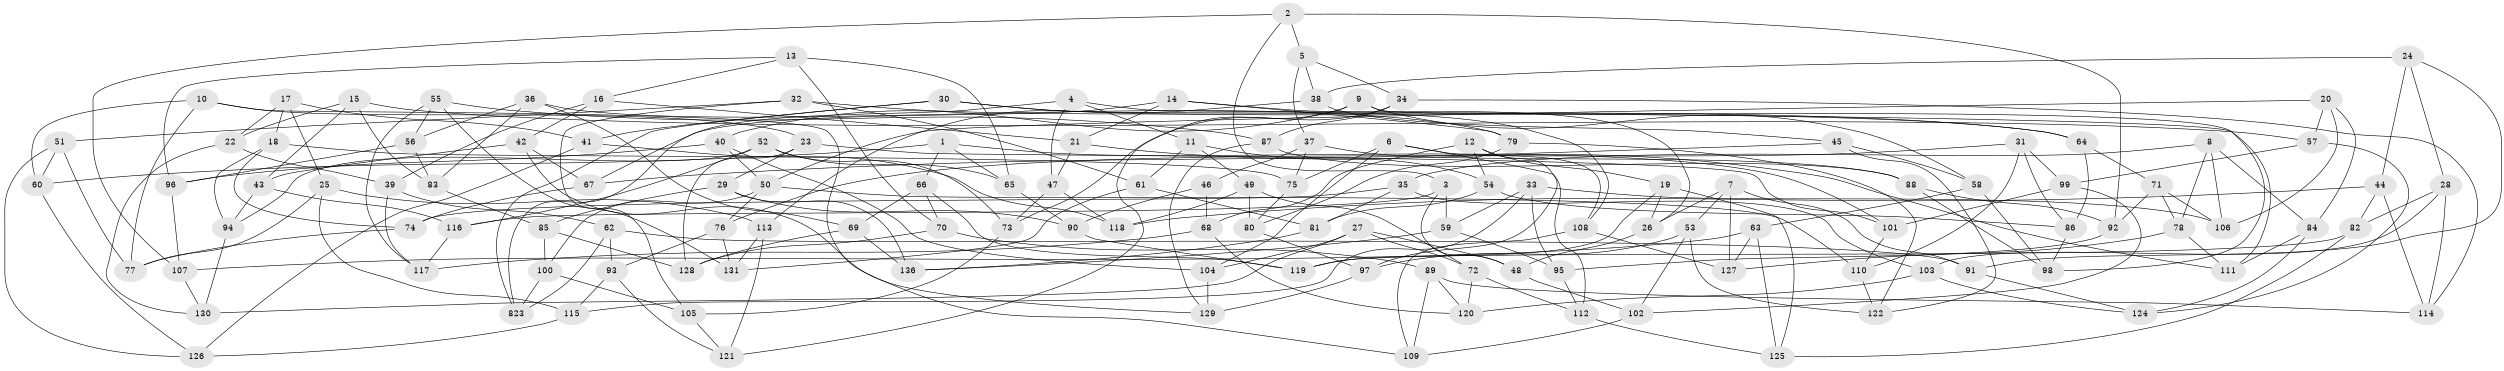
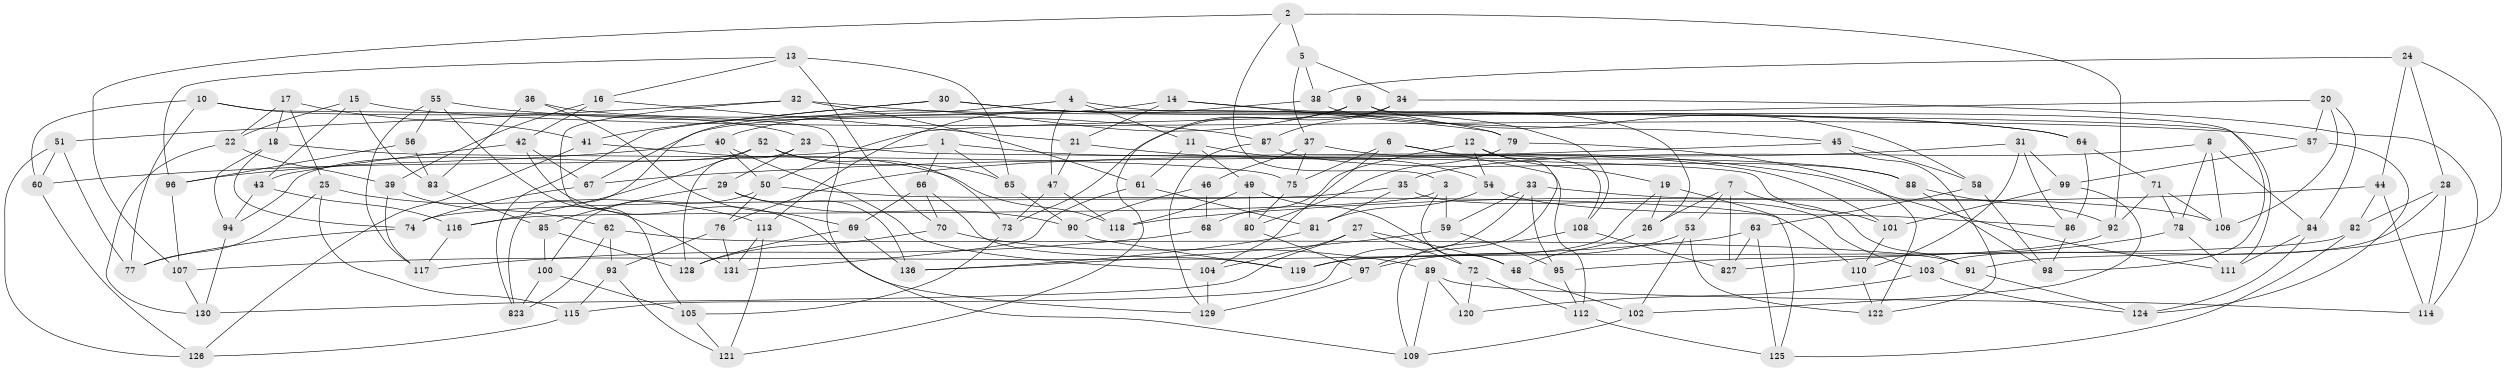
(451, 126) -> none
(1729, 271) -> (1729, 271)
(1324, 298) -> none
